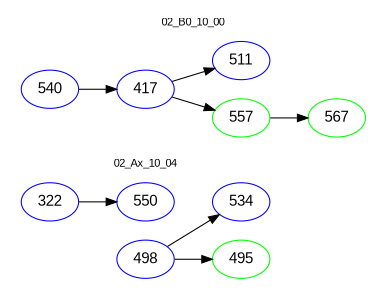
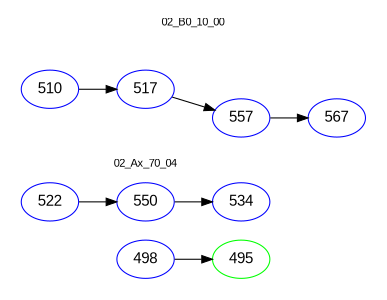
(241, 61) -> none
(50, 89) -> (50, 89)
(146, 89) -> (146, 89)
(241, 118) -> (241, 118)
(337, 118) -> (337, 118)
(146, 164) -> (146, 164)
(50, 202) -> (50, 202)
(189, 233) -> (188, 202)
